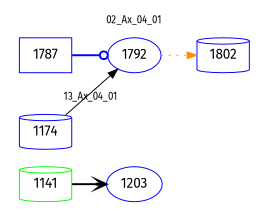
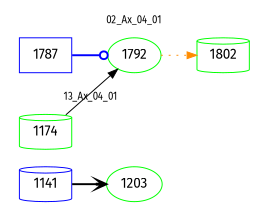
(134, 55) -> (134, 55)
(223, 55) -> (223, 55)
(46, 132) -> (46, 132)
(46, 184) -> (46, 184)
(134, 184) -> (134, 184)
